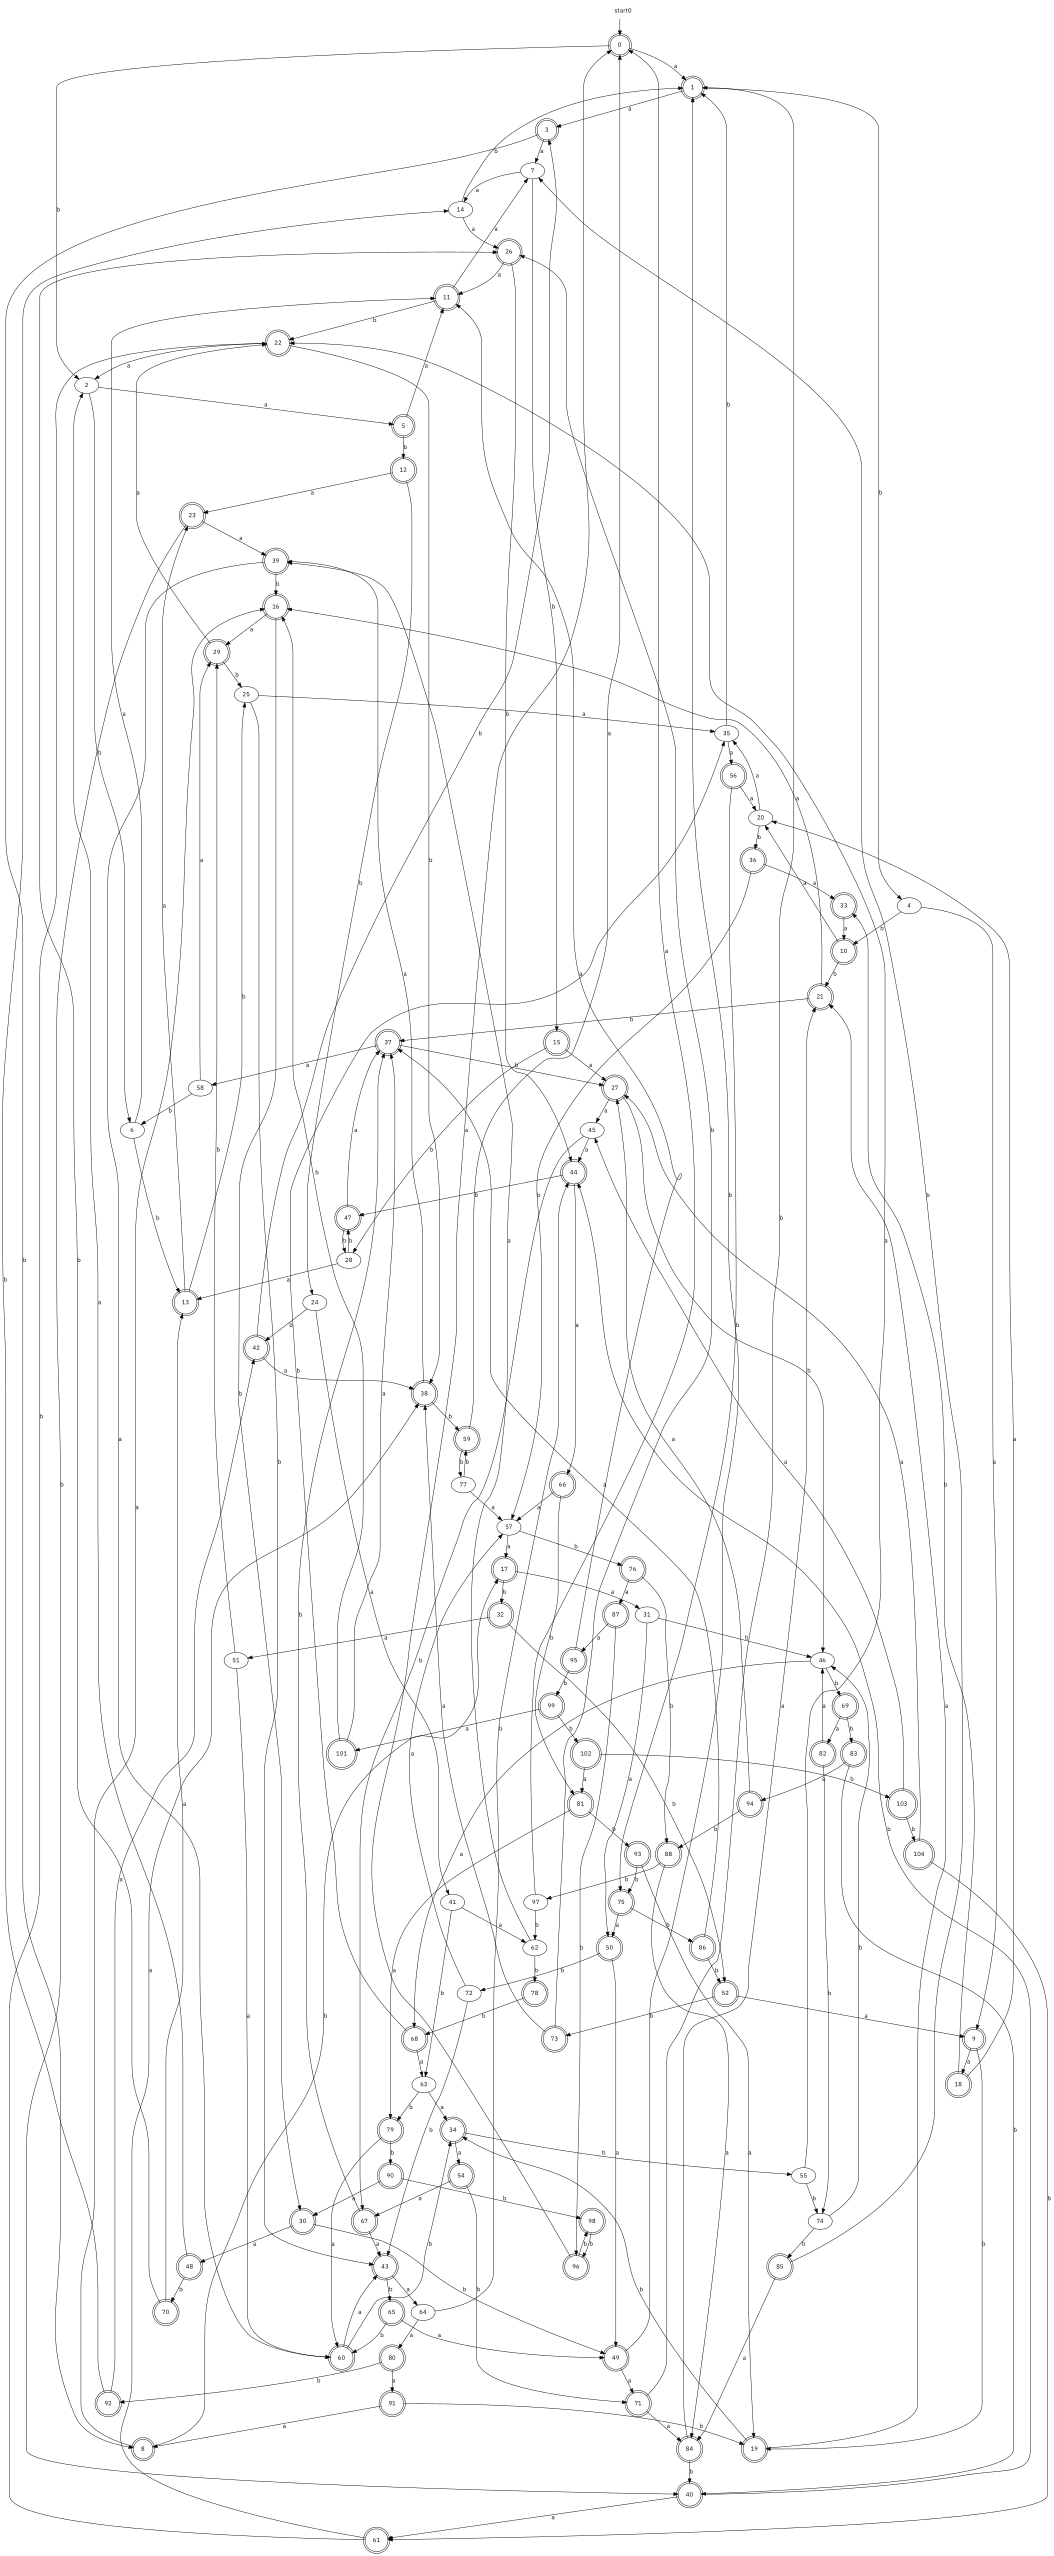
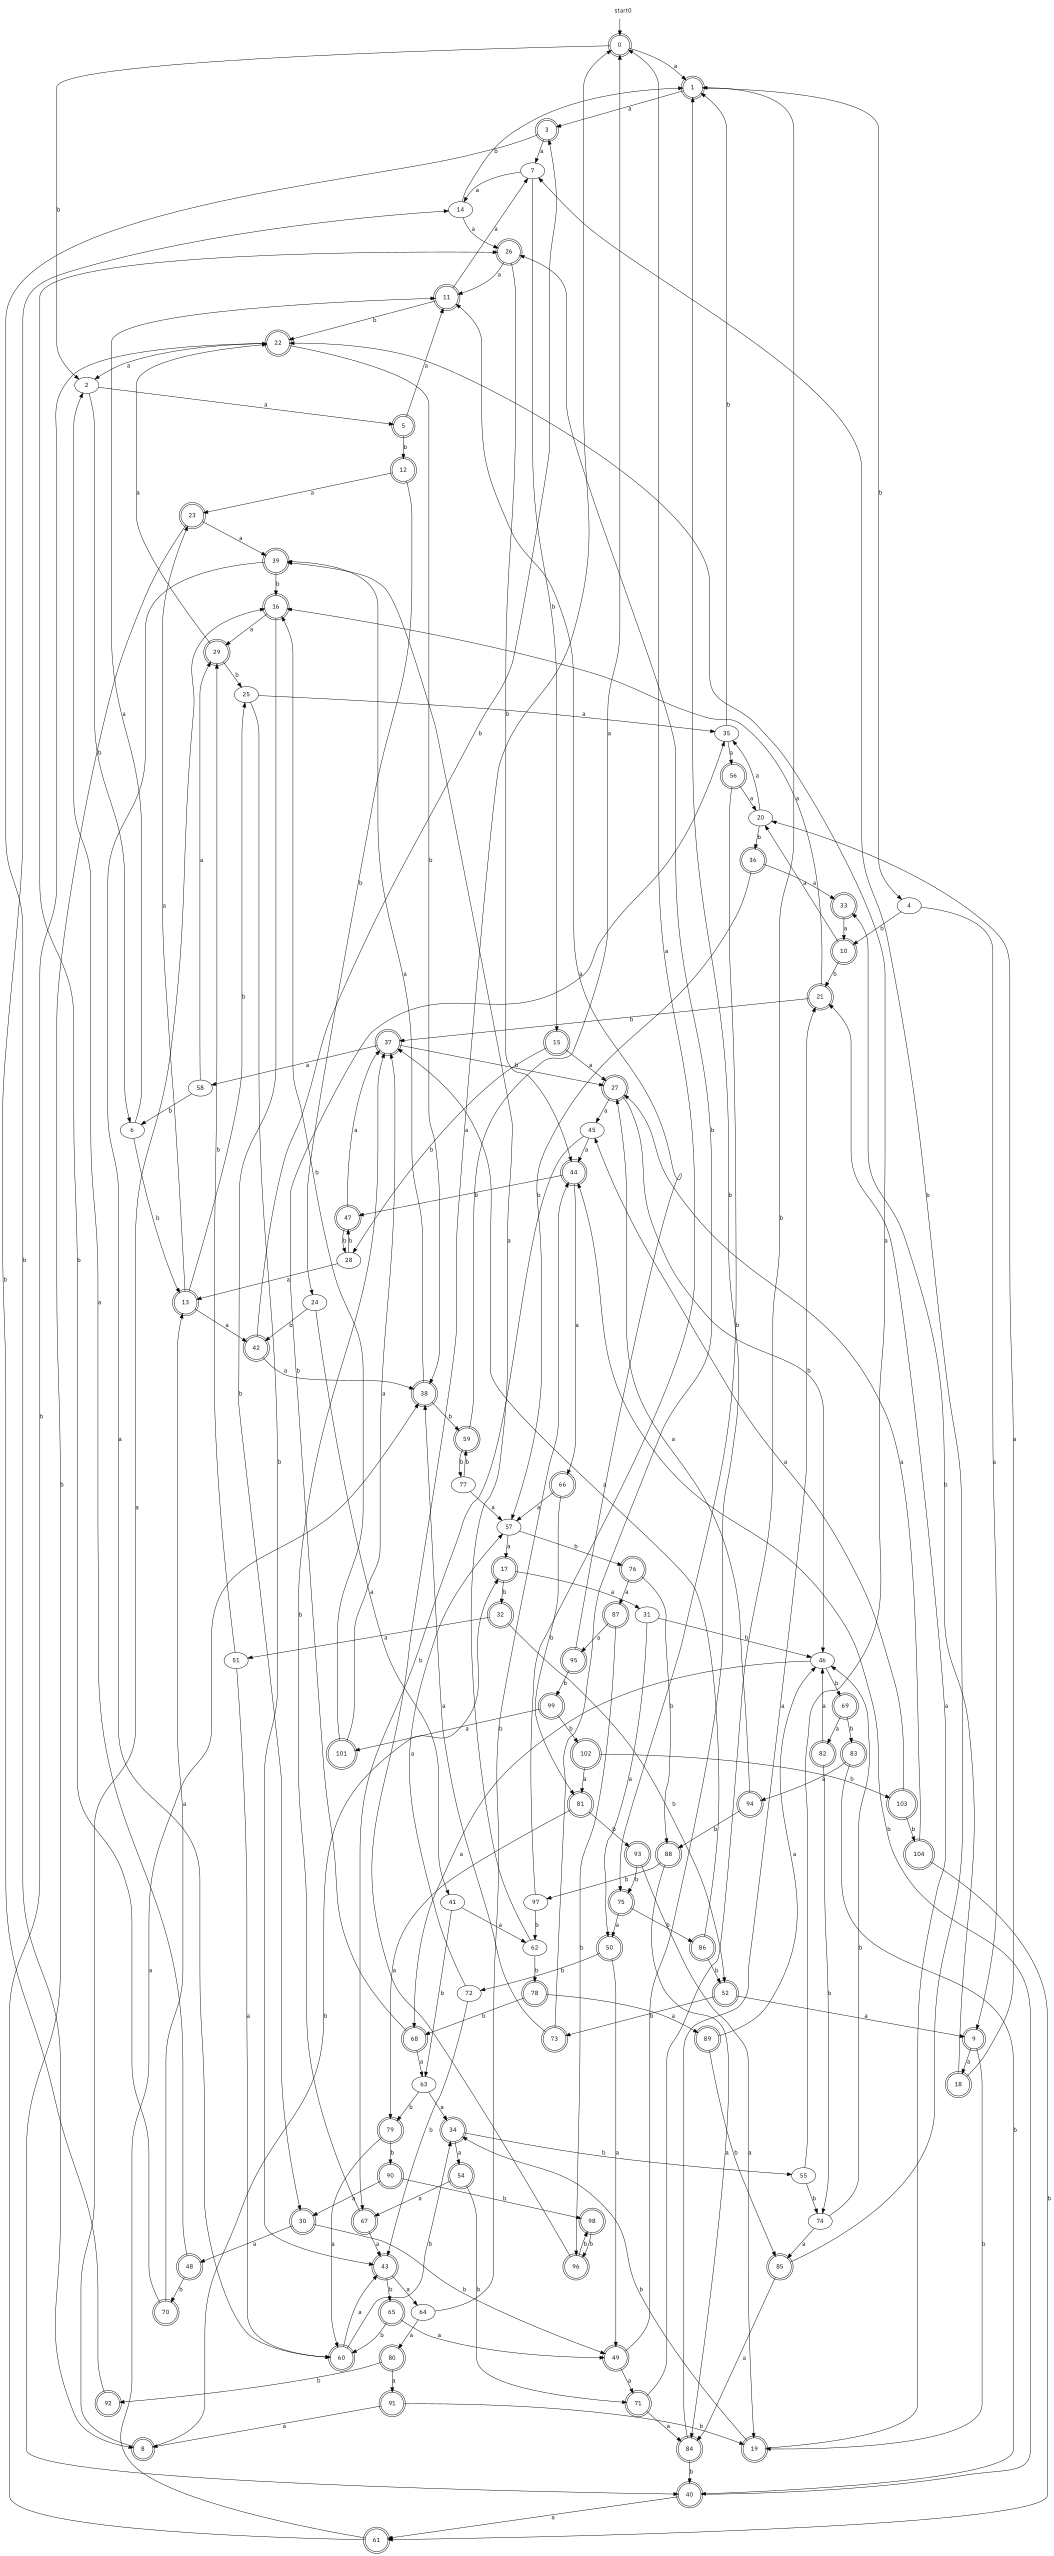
(123, 1865) -> (219, 1324)
none -> (708, 2039)
(804, 2244) -> (804, 2244)
